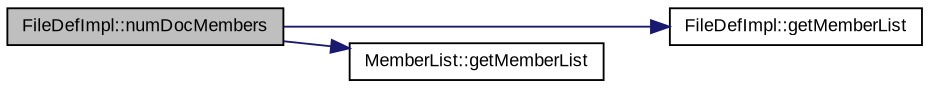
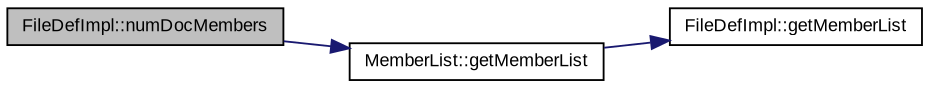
(467, 27) -> (627, 45)
